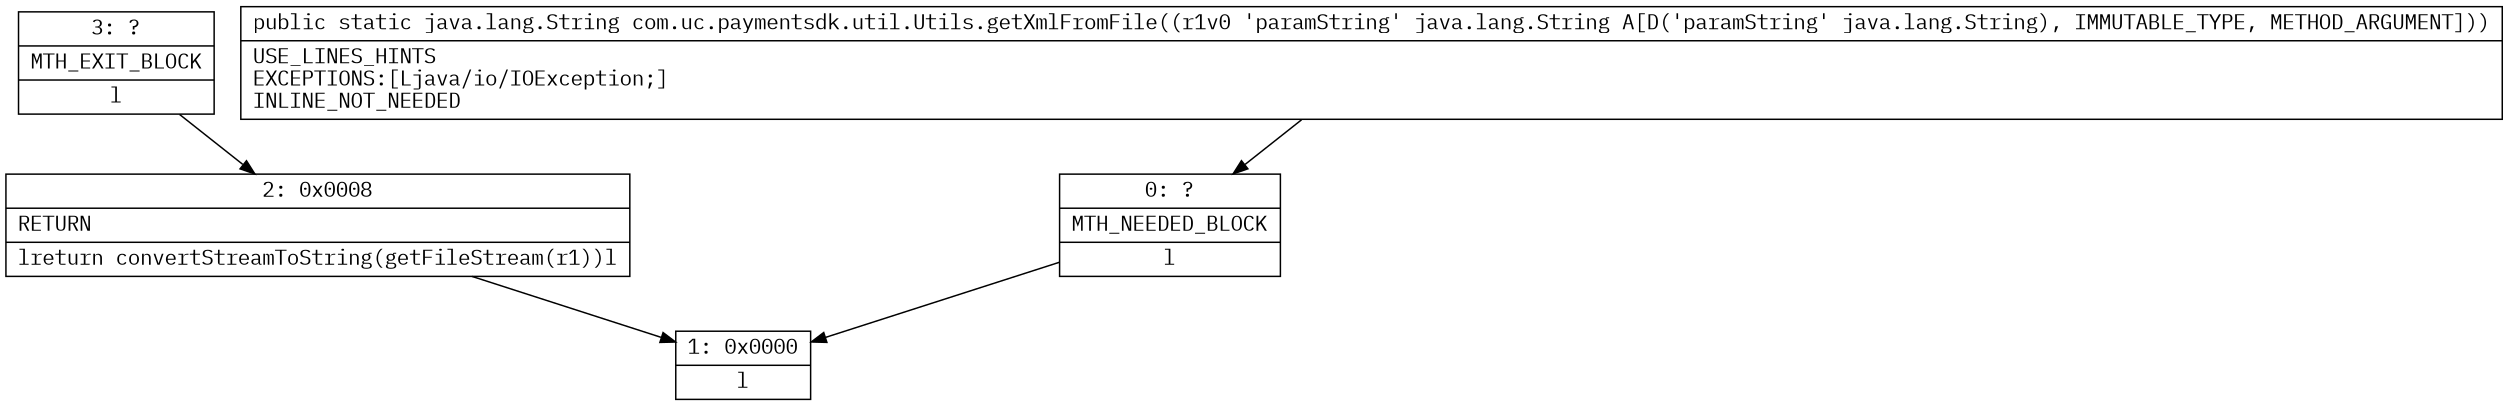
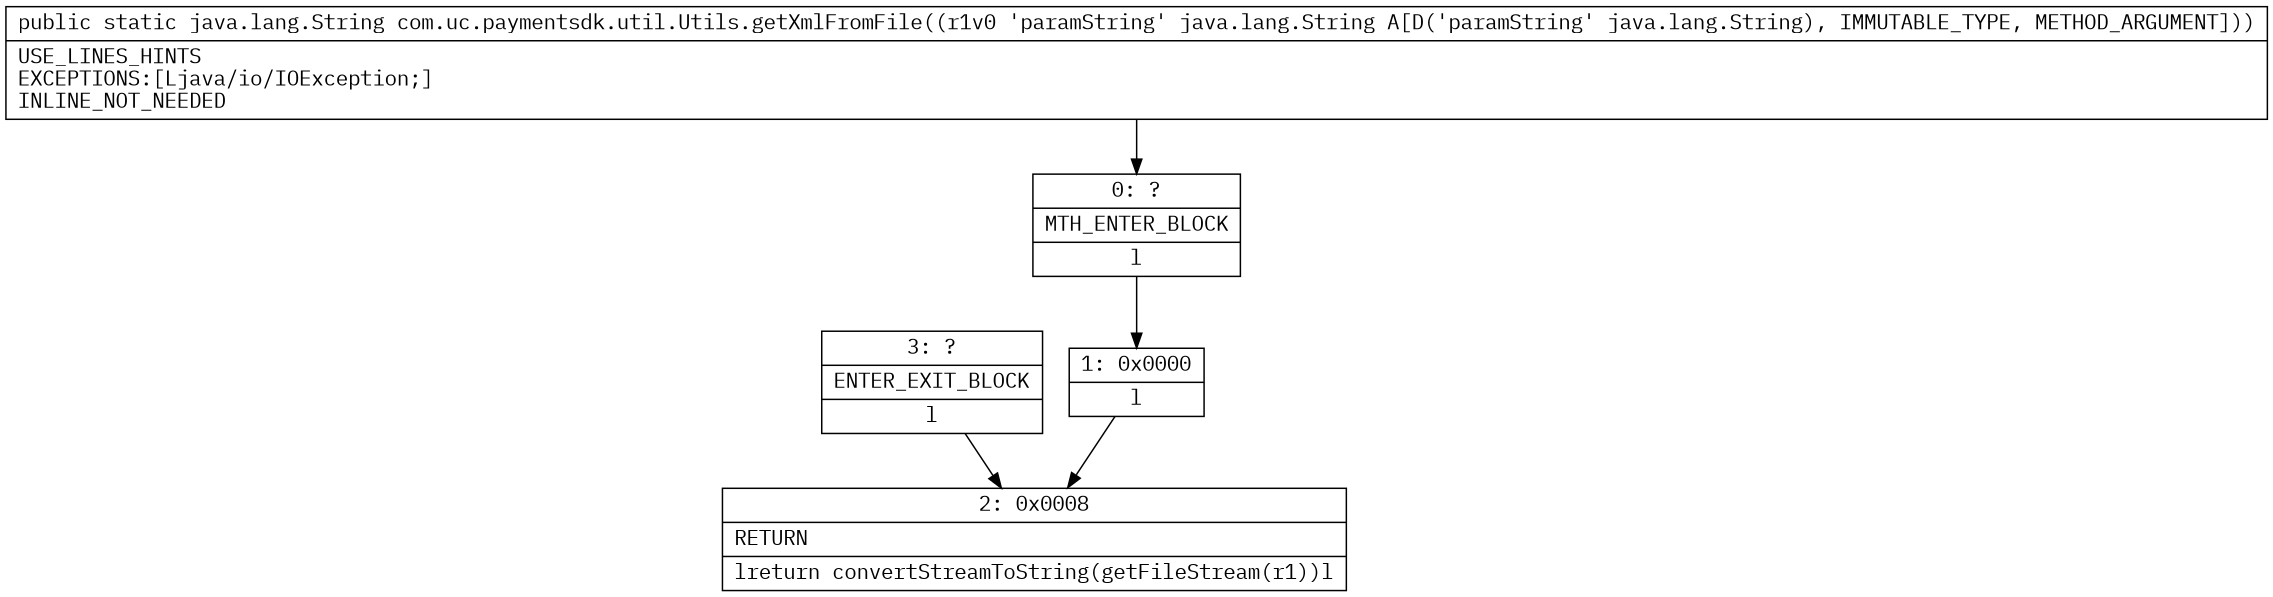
(116, 62) -> (932, 382)
(1170, 225) -> (1137, 225)
(567, 307) -> (1096, 446)
